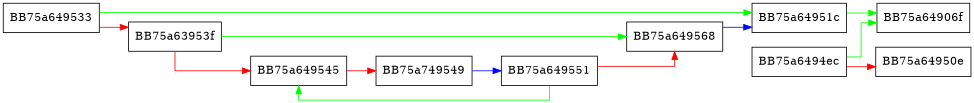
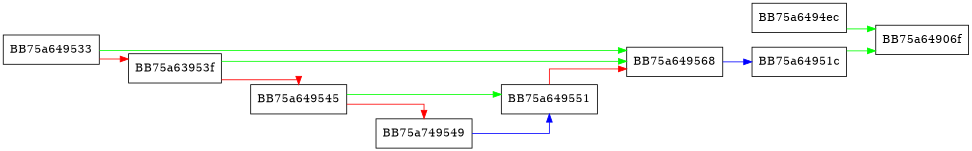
(422, 13) -> (359, 50)
(923, 62) -> none
(428, 100) -> (420, 94)
